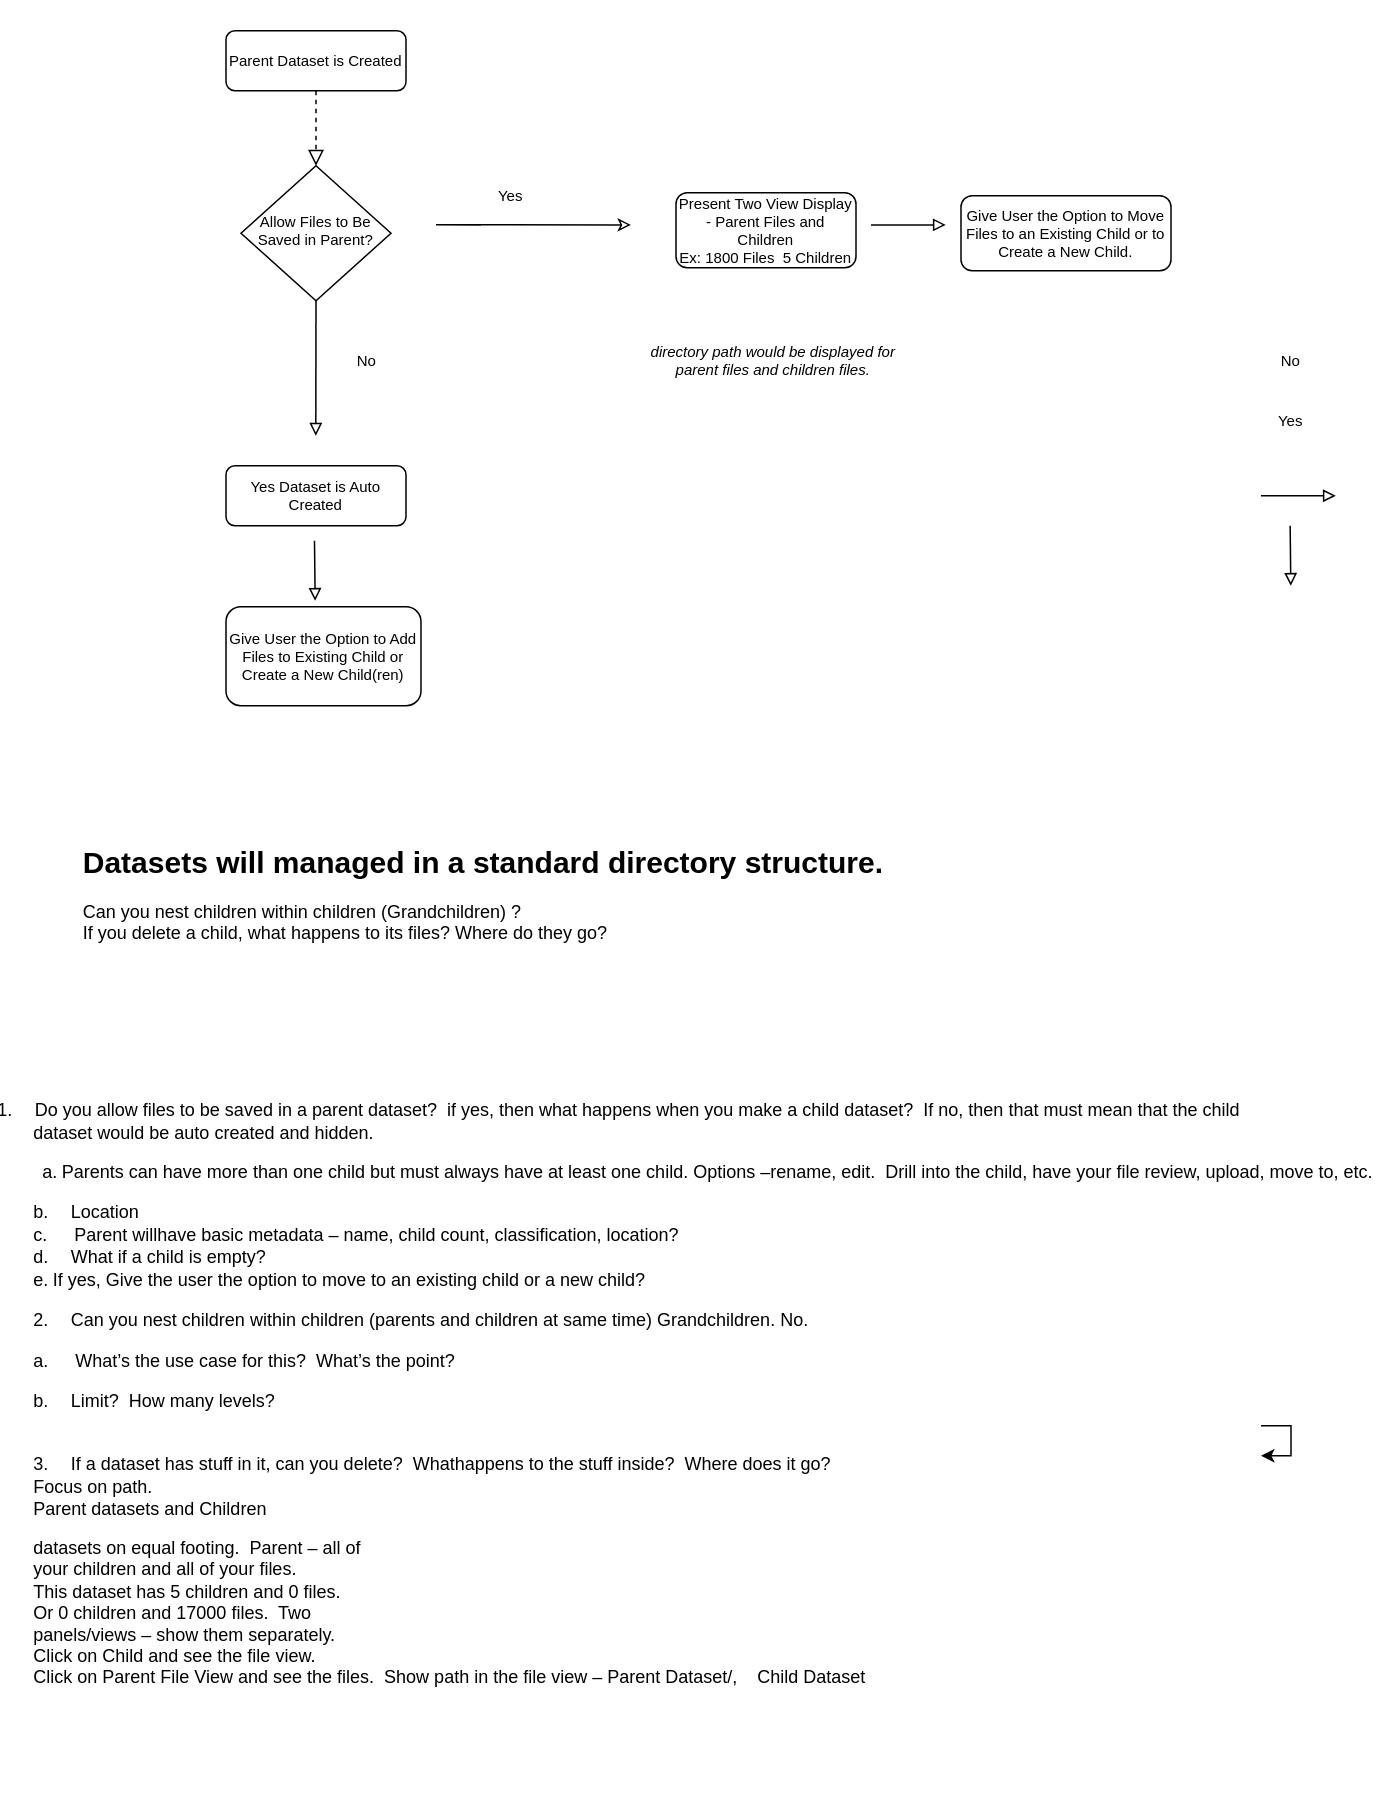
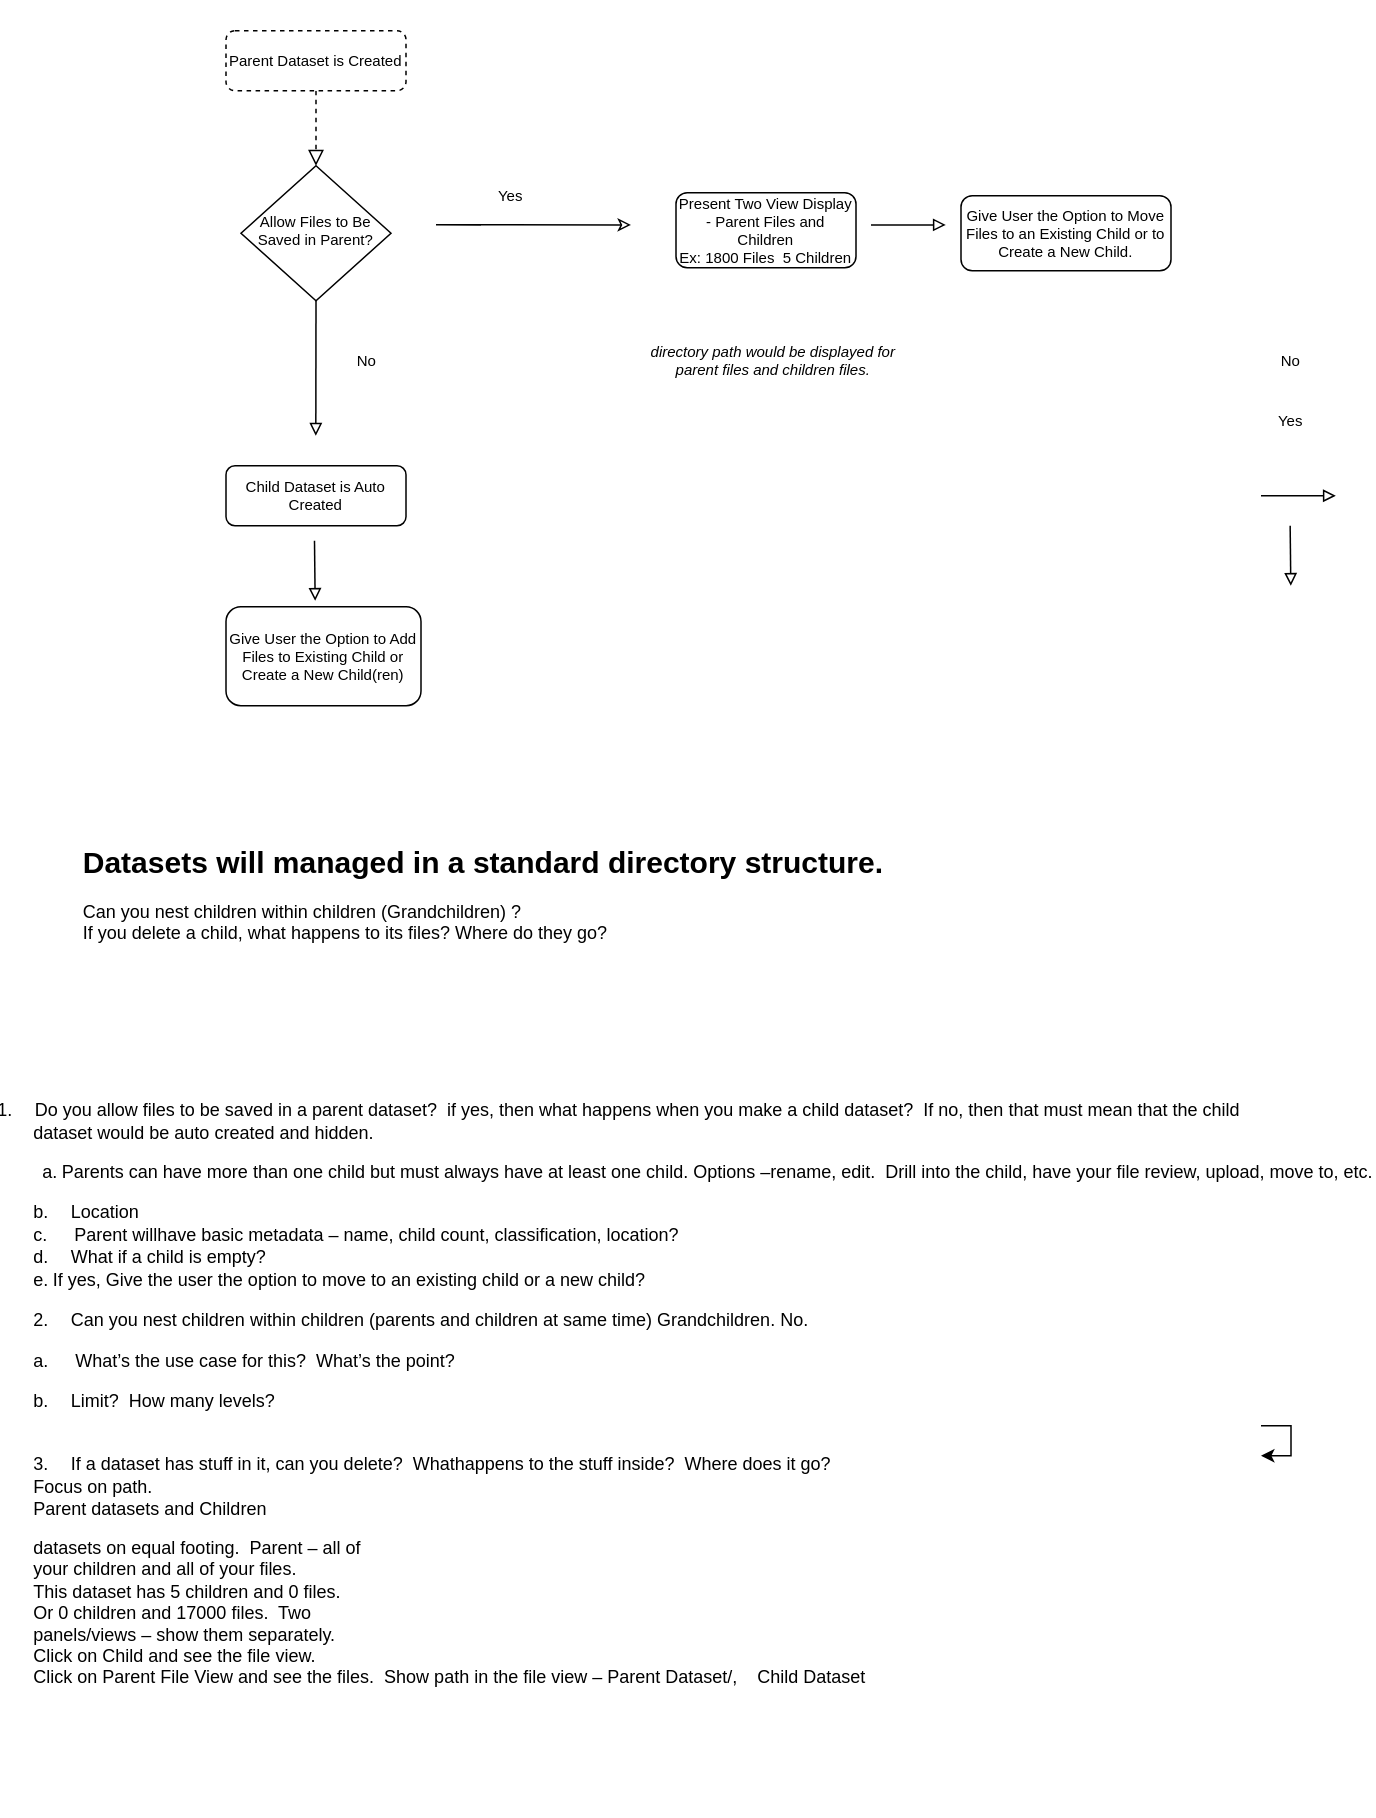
(316, 61) -> (316, 61)
(316, 496) -> (316, 496)
